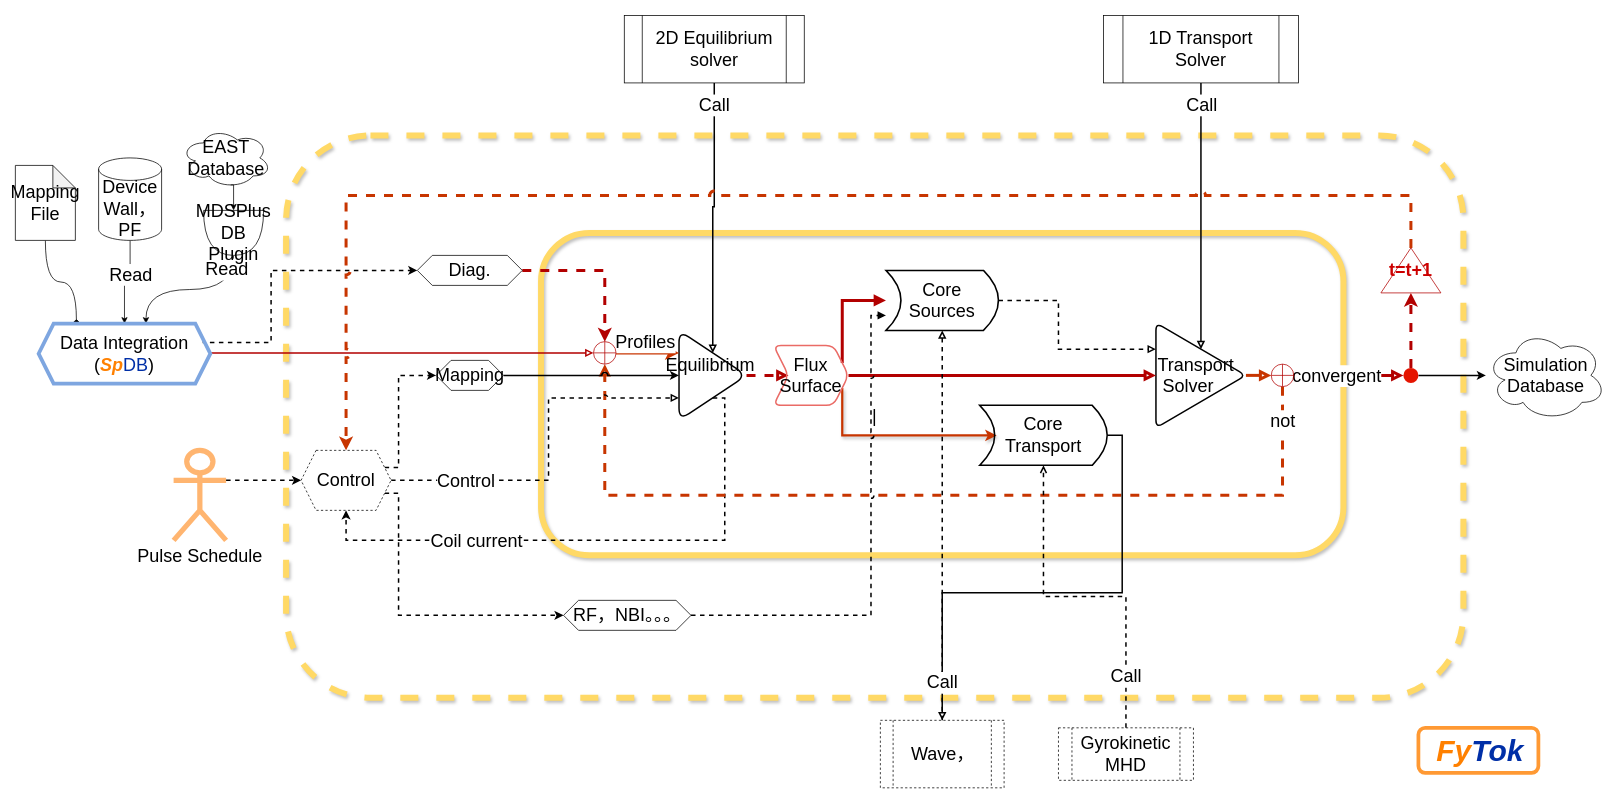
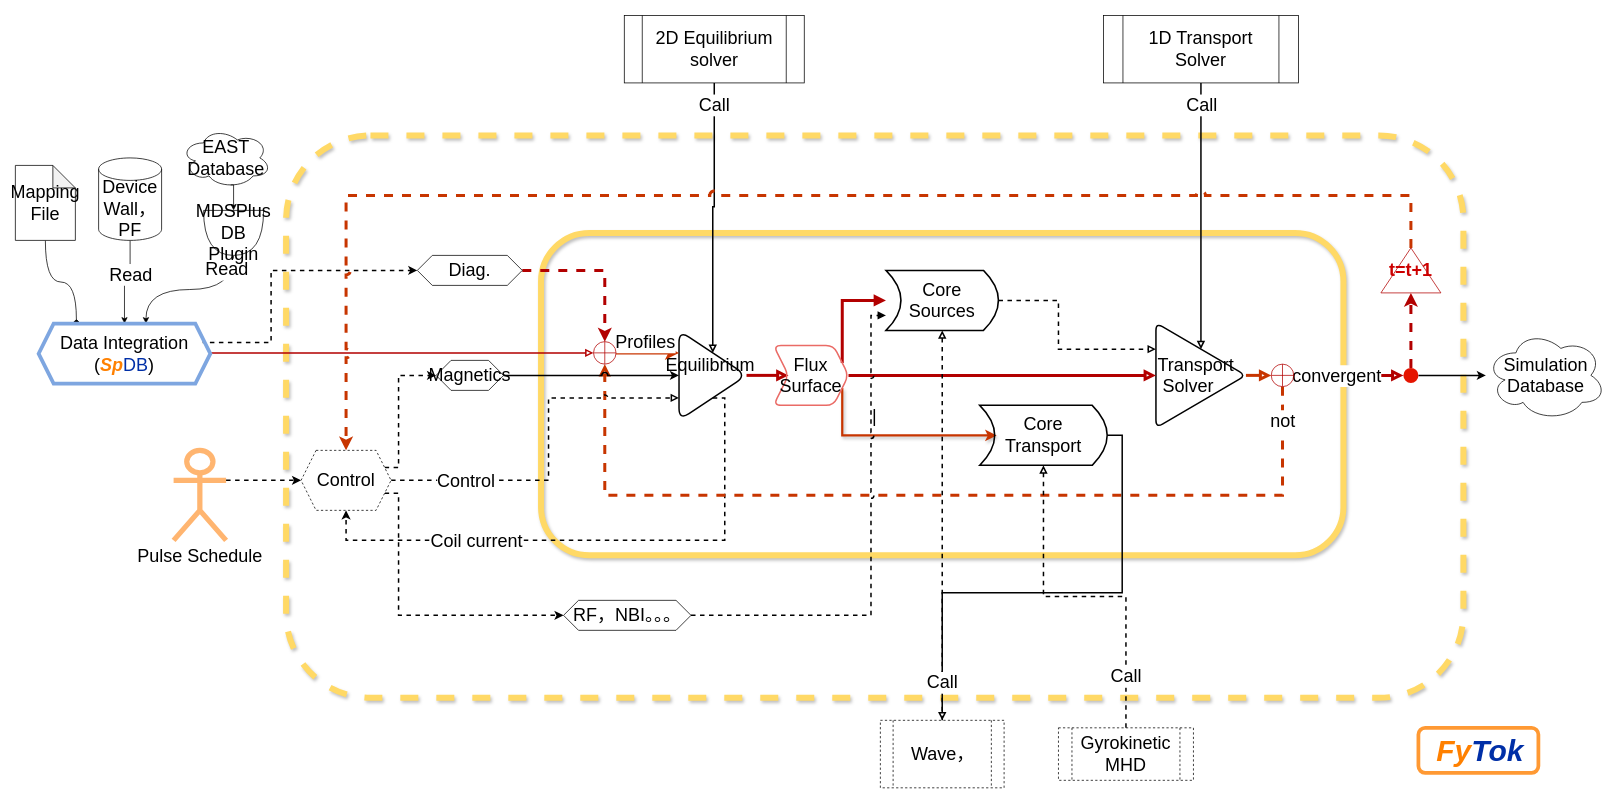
(470, 375) -> (470, 375)
(765, 375) -> (765, 375)
(1044, 473) -> (1044, 474)
